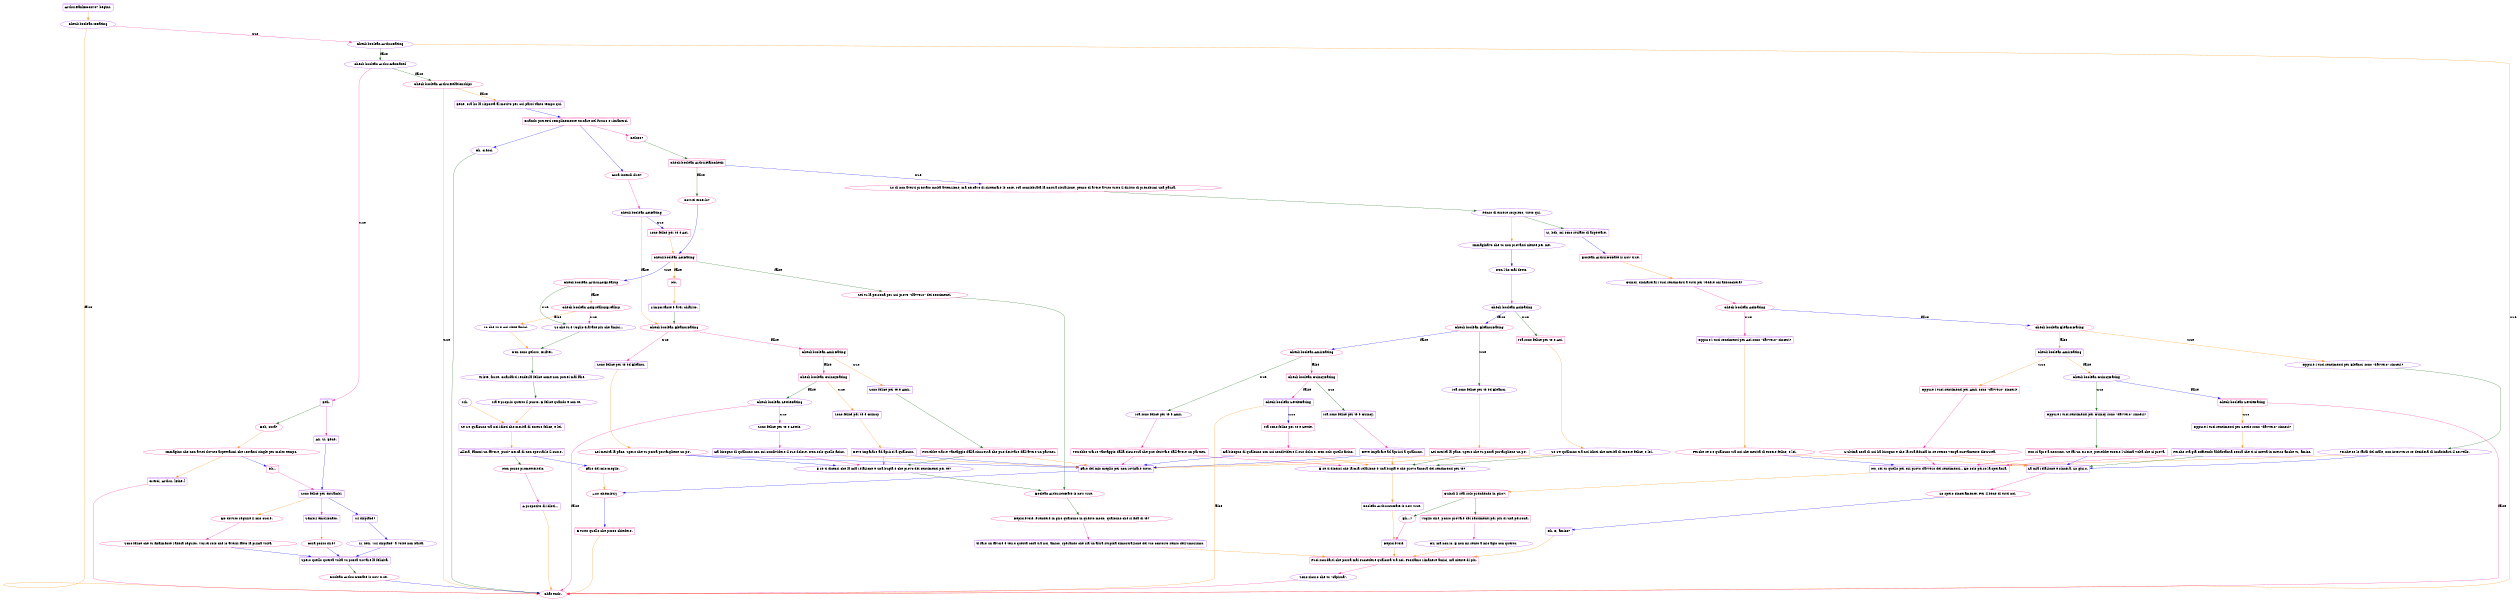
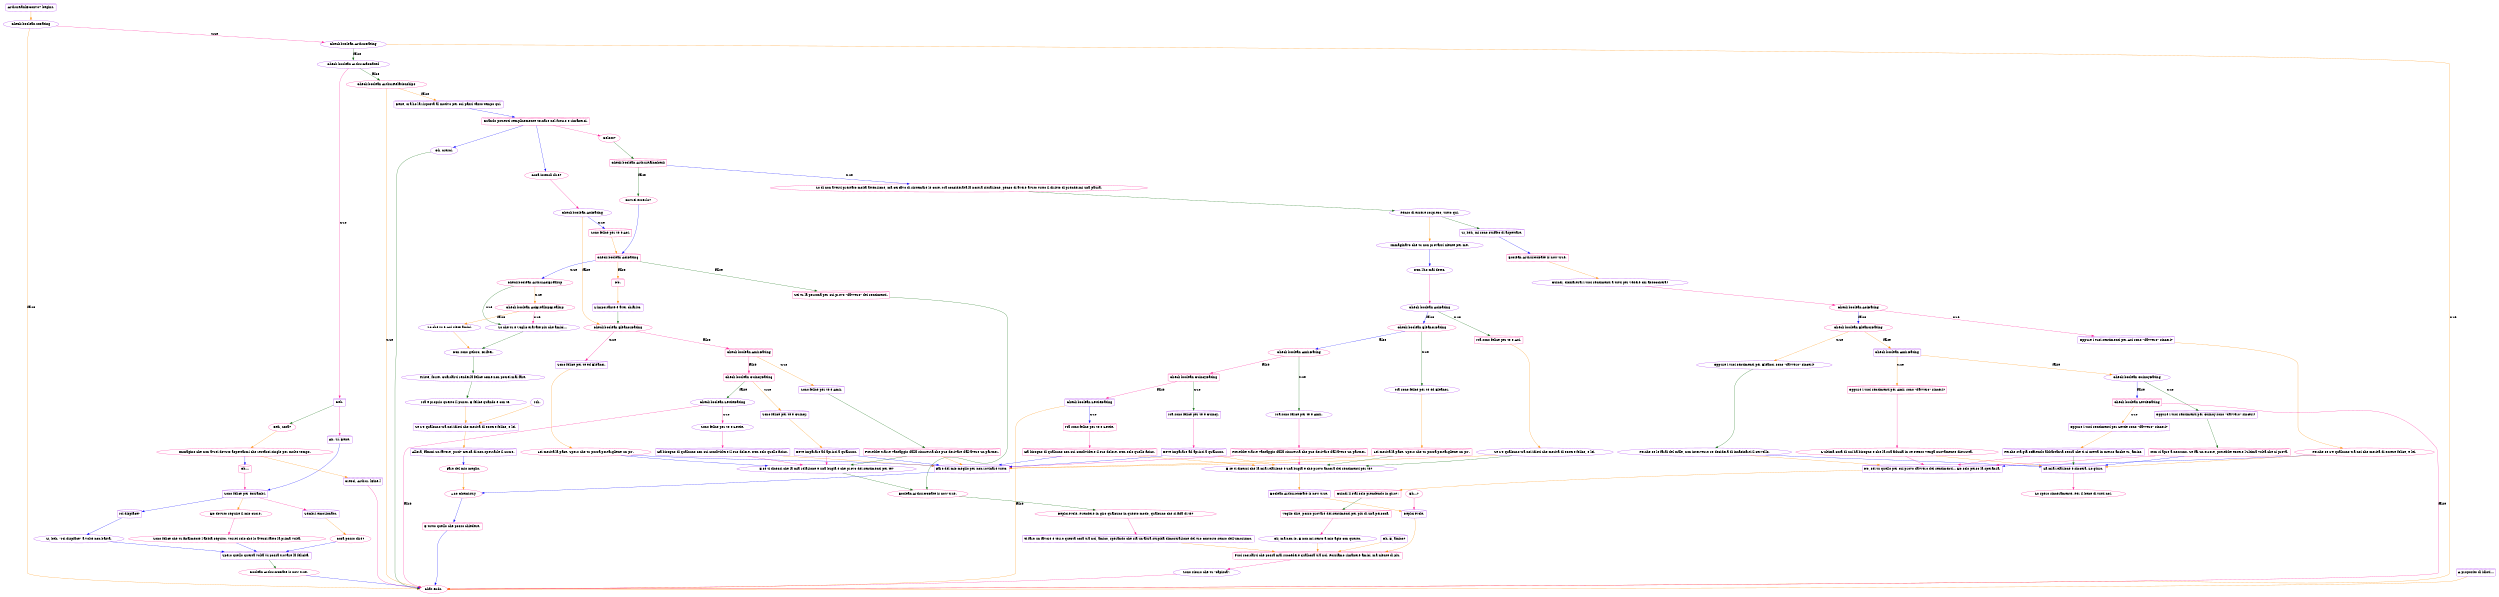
(595, 295) -> (539, 295)
(905, 295) -> (841, 295)
(523, 469) -> none
(1440, 507) -> none
(1759, 513) -> none
(592, 571) -> (437, 555)
